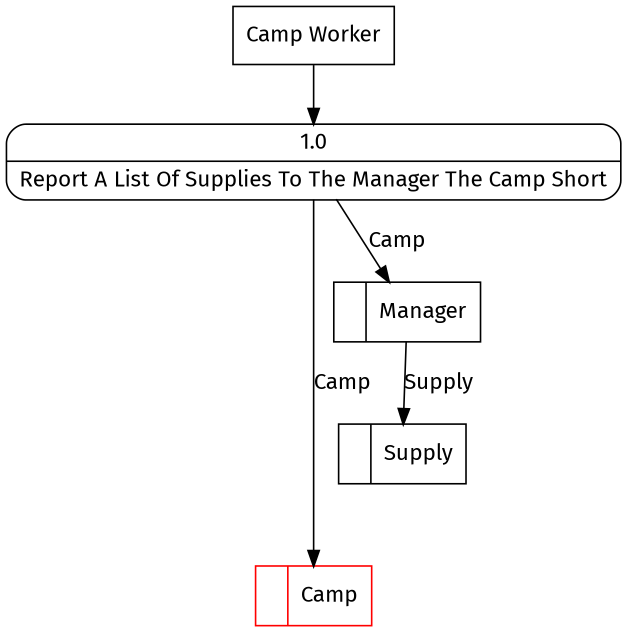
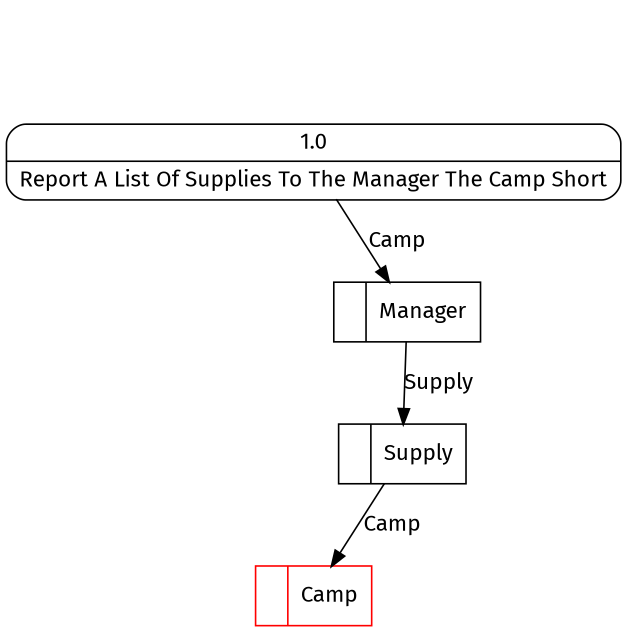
(314, 35) -> none
(314, 375) -> (362, 518)
